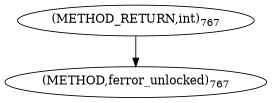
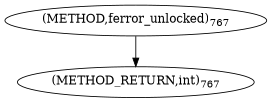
(136, 47) -> (136, 47)
